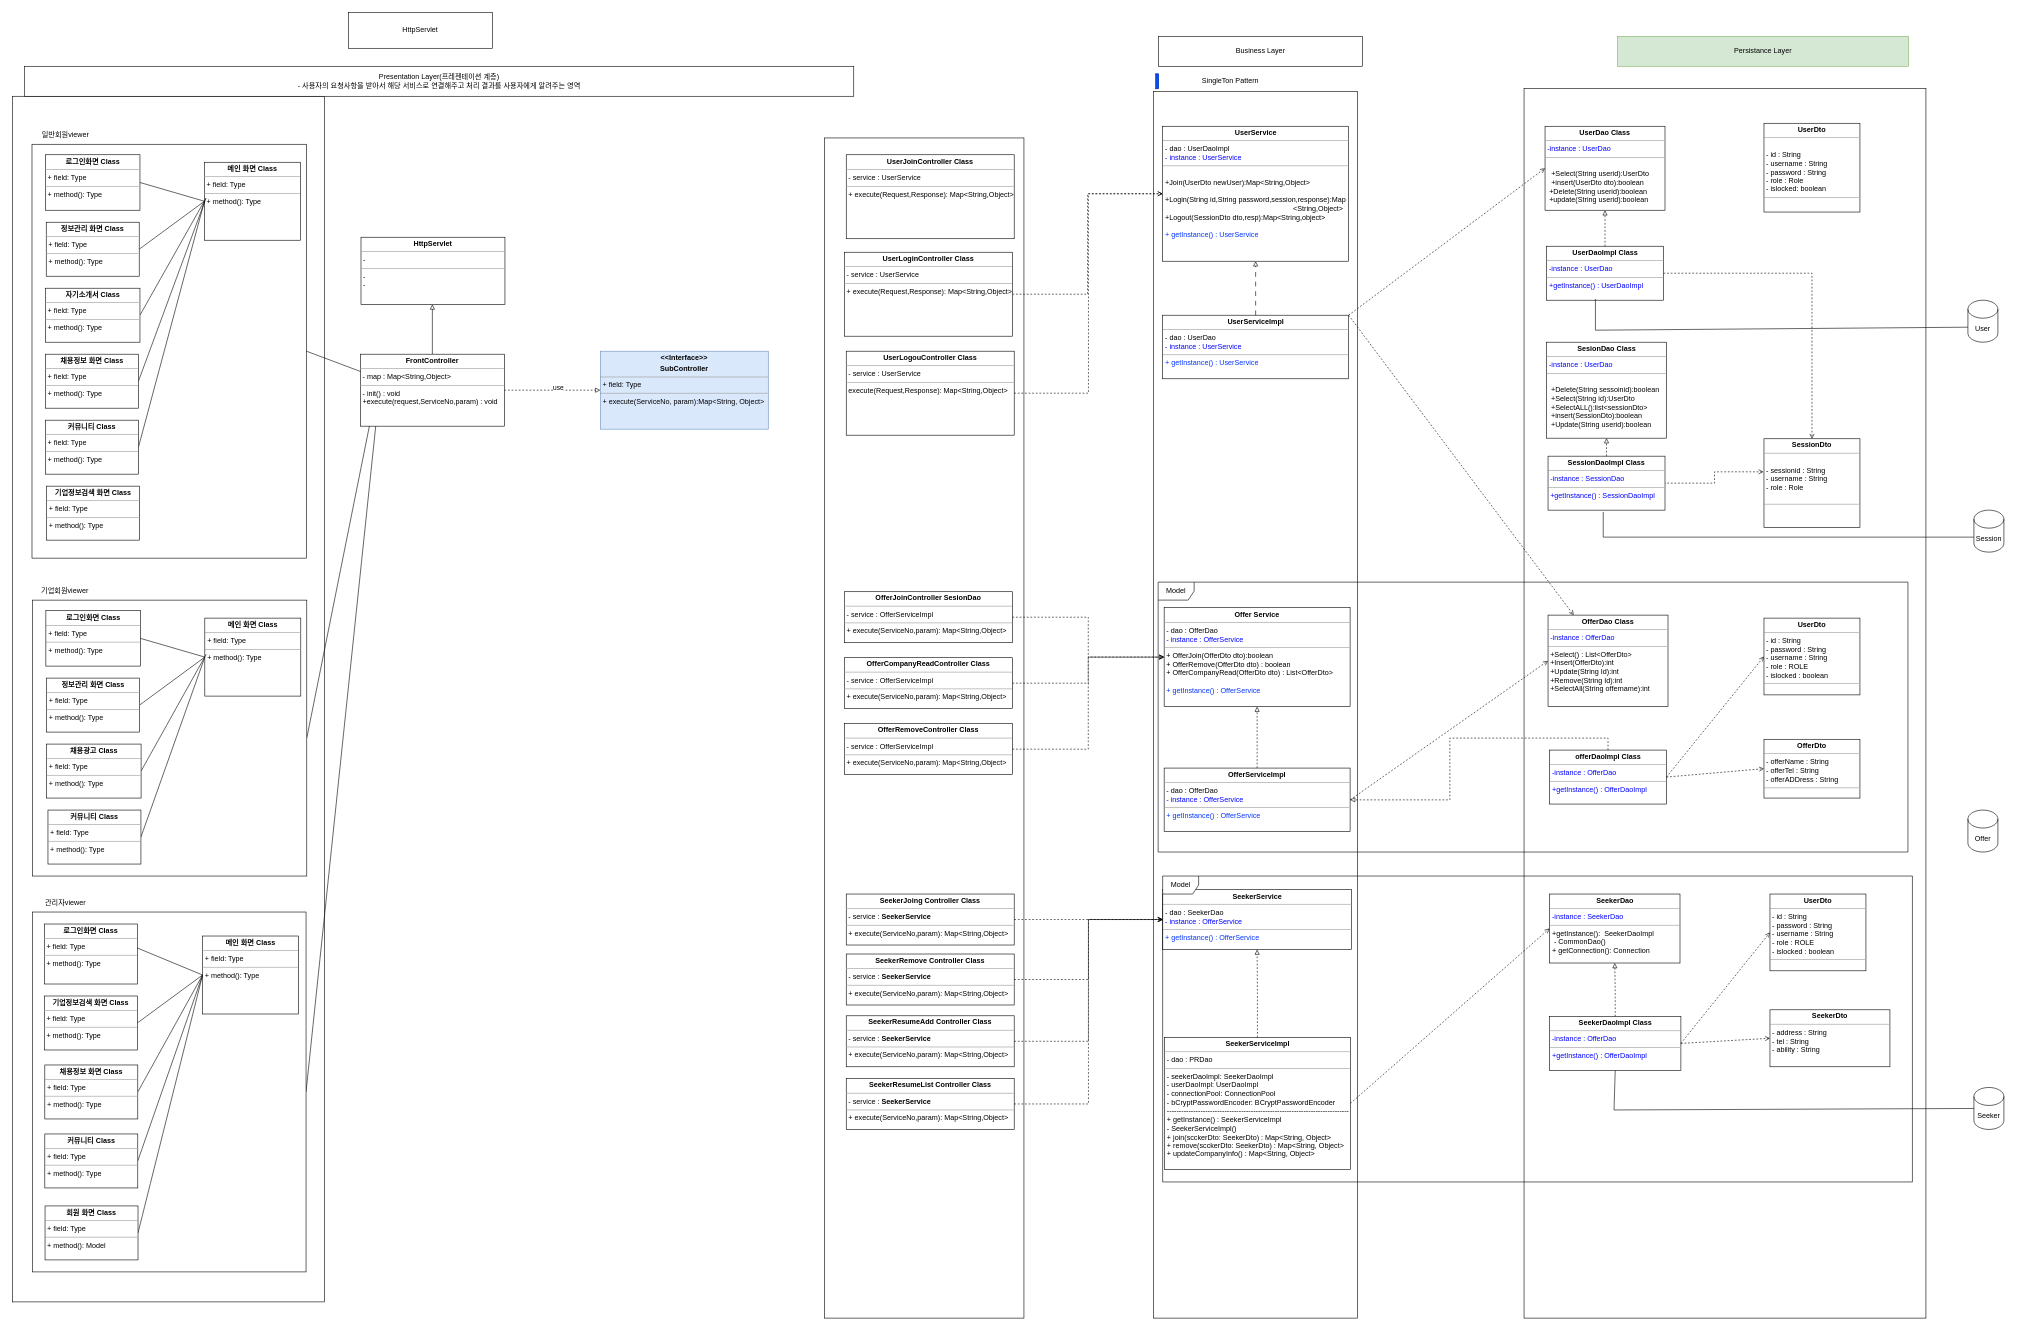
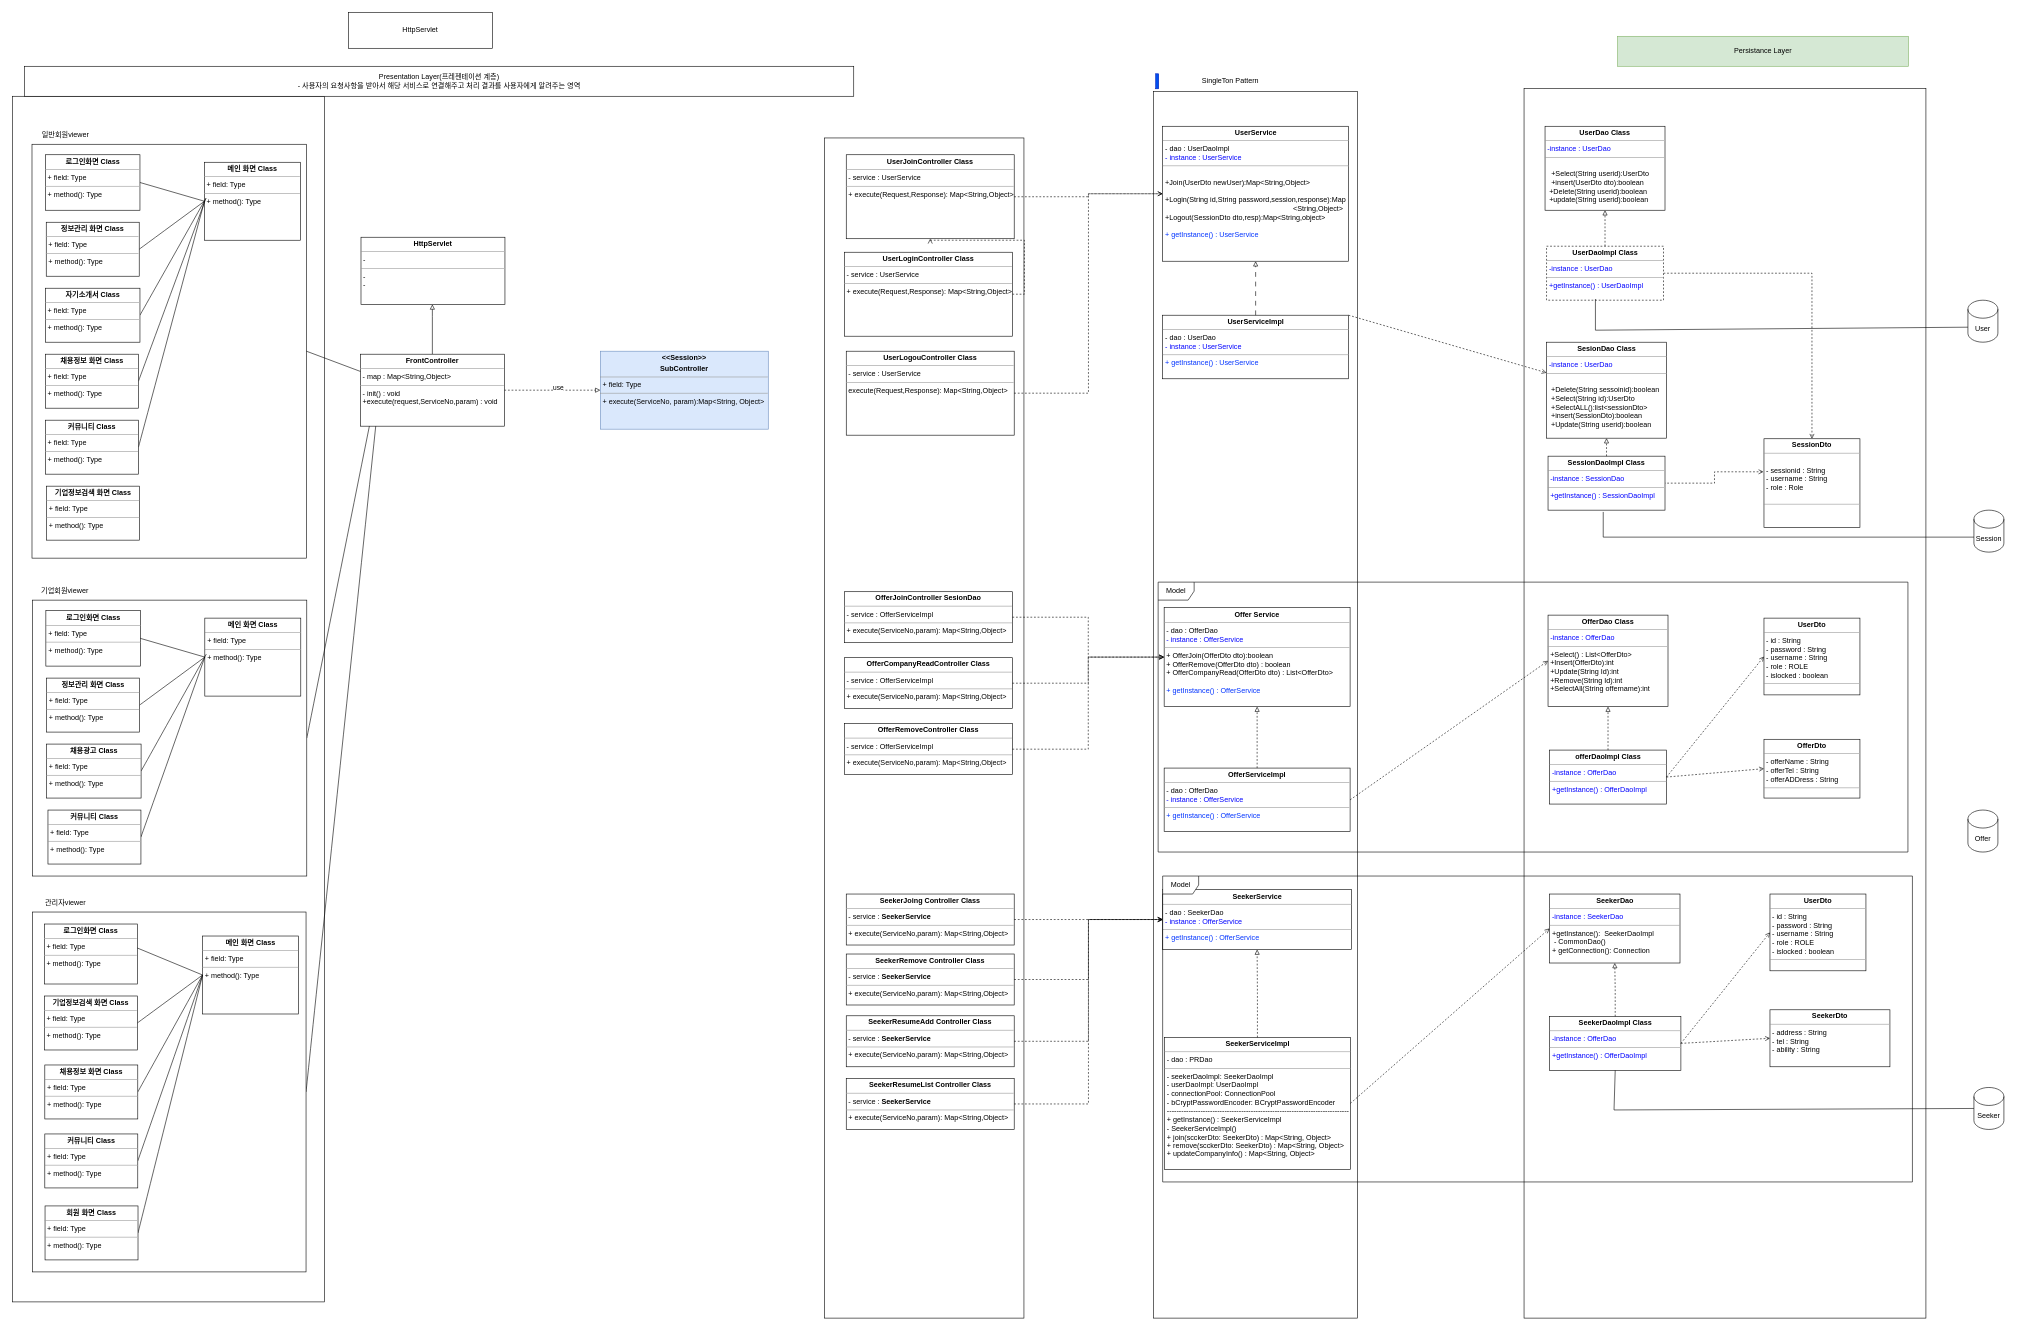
(1261, 51) -> none
(1812, 168) -> none
none -> (1049, 197)
(1447, 242) -> none
(1605, 273) -> (1605, 273)
(1055, 294) -> (1003, 240)
(685, 373) -> (685, 373)
(1461, 465) -> (1447, 344)
(1451, 738) -> (1608, 713)
(75, 1219) -> (74, 1219)
